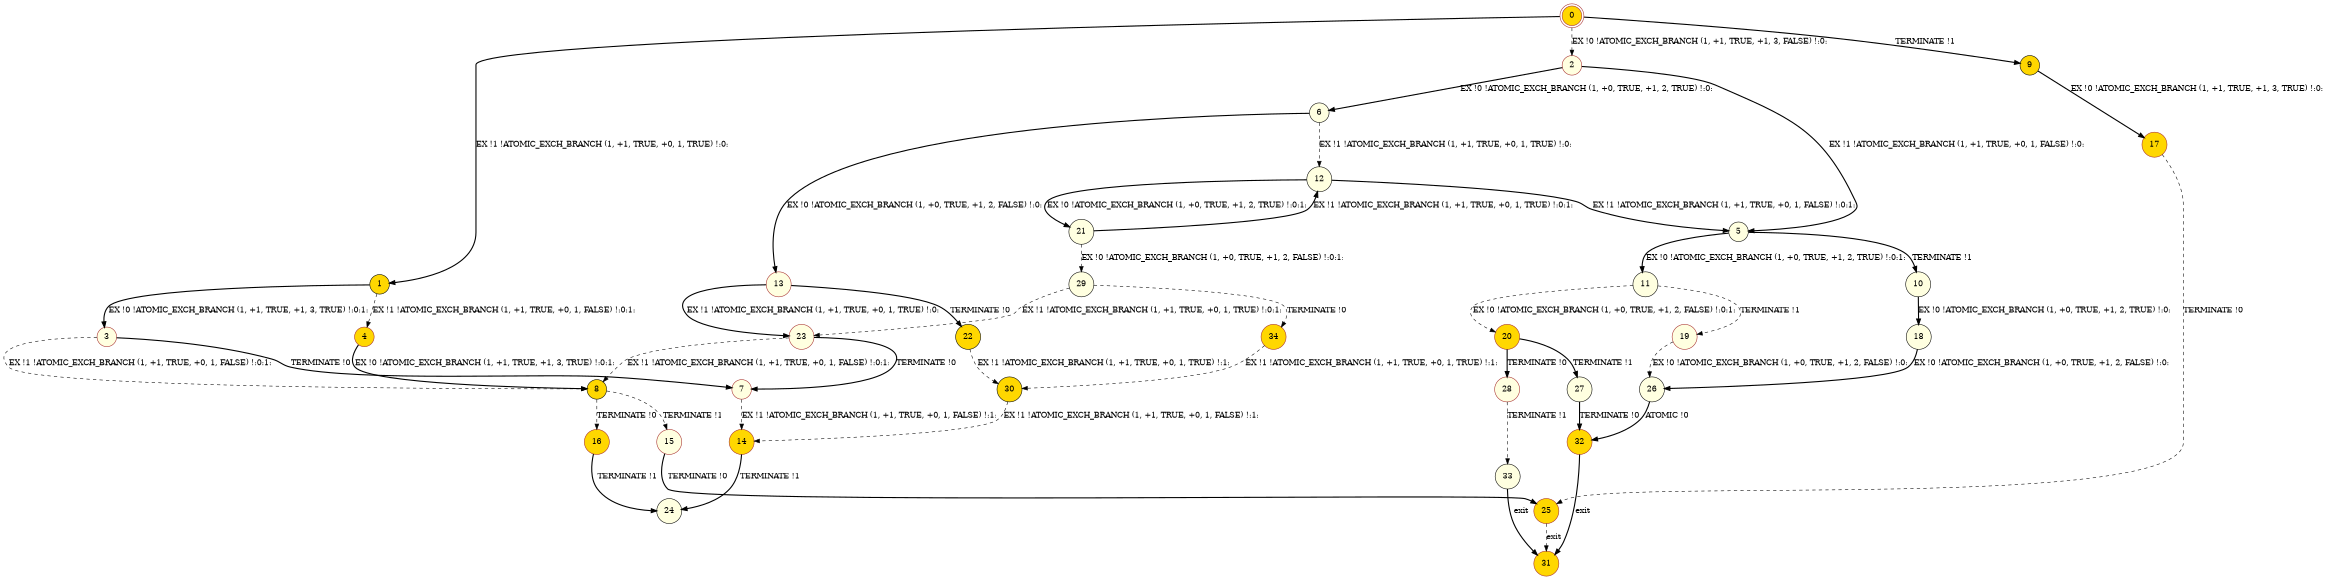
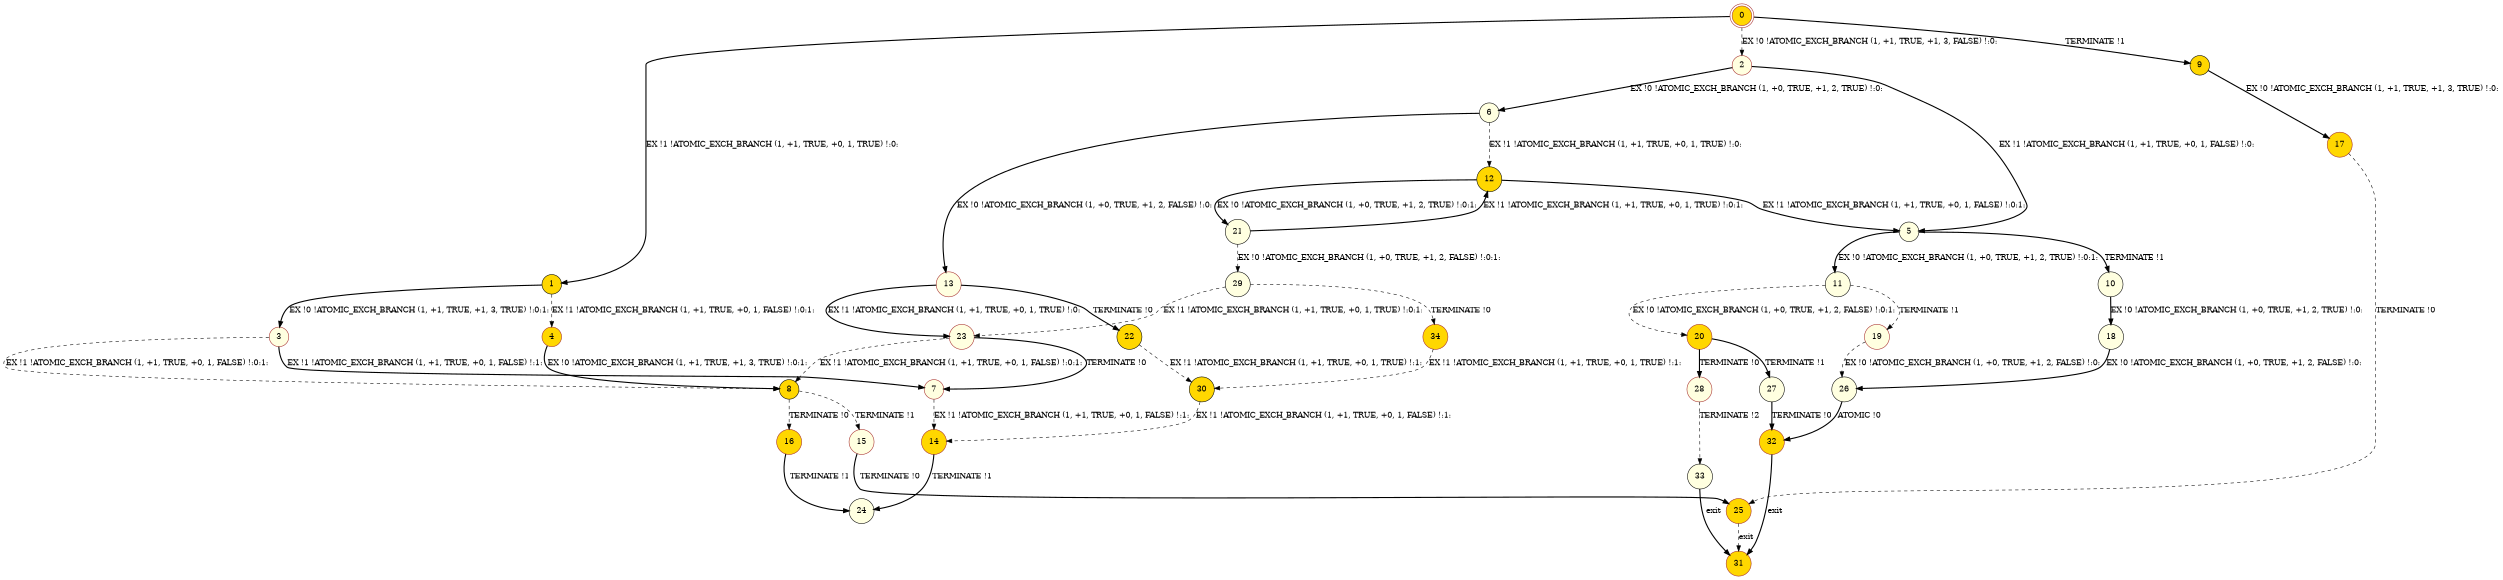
(1319, 179) -> (1489, 179)
(321, 363) -> (415, 363)
(1537, 416) -> (1729, 416)
